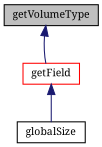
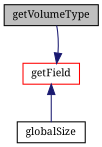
(44, 50) -> (58, 39)
